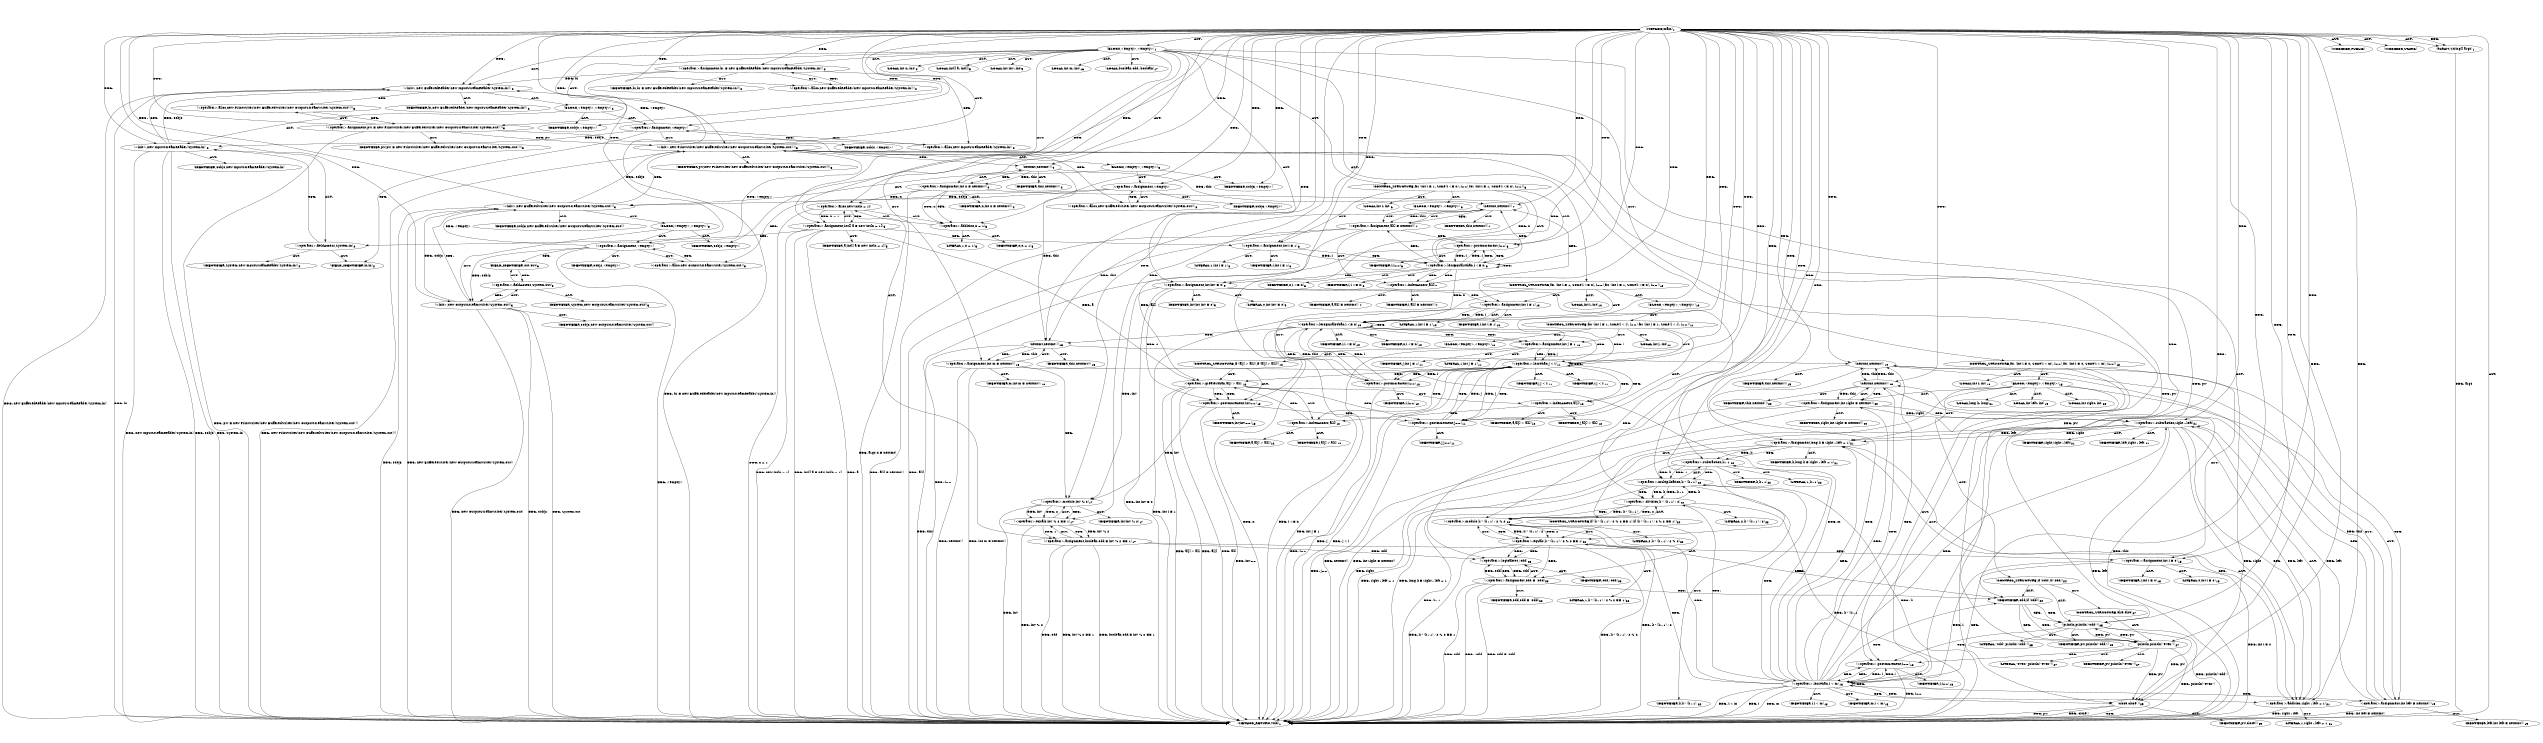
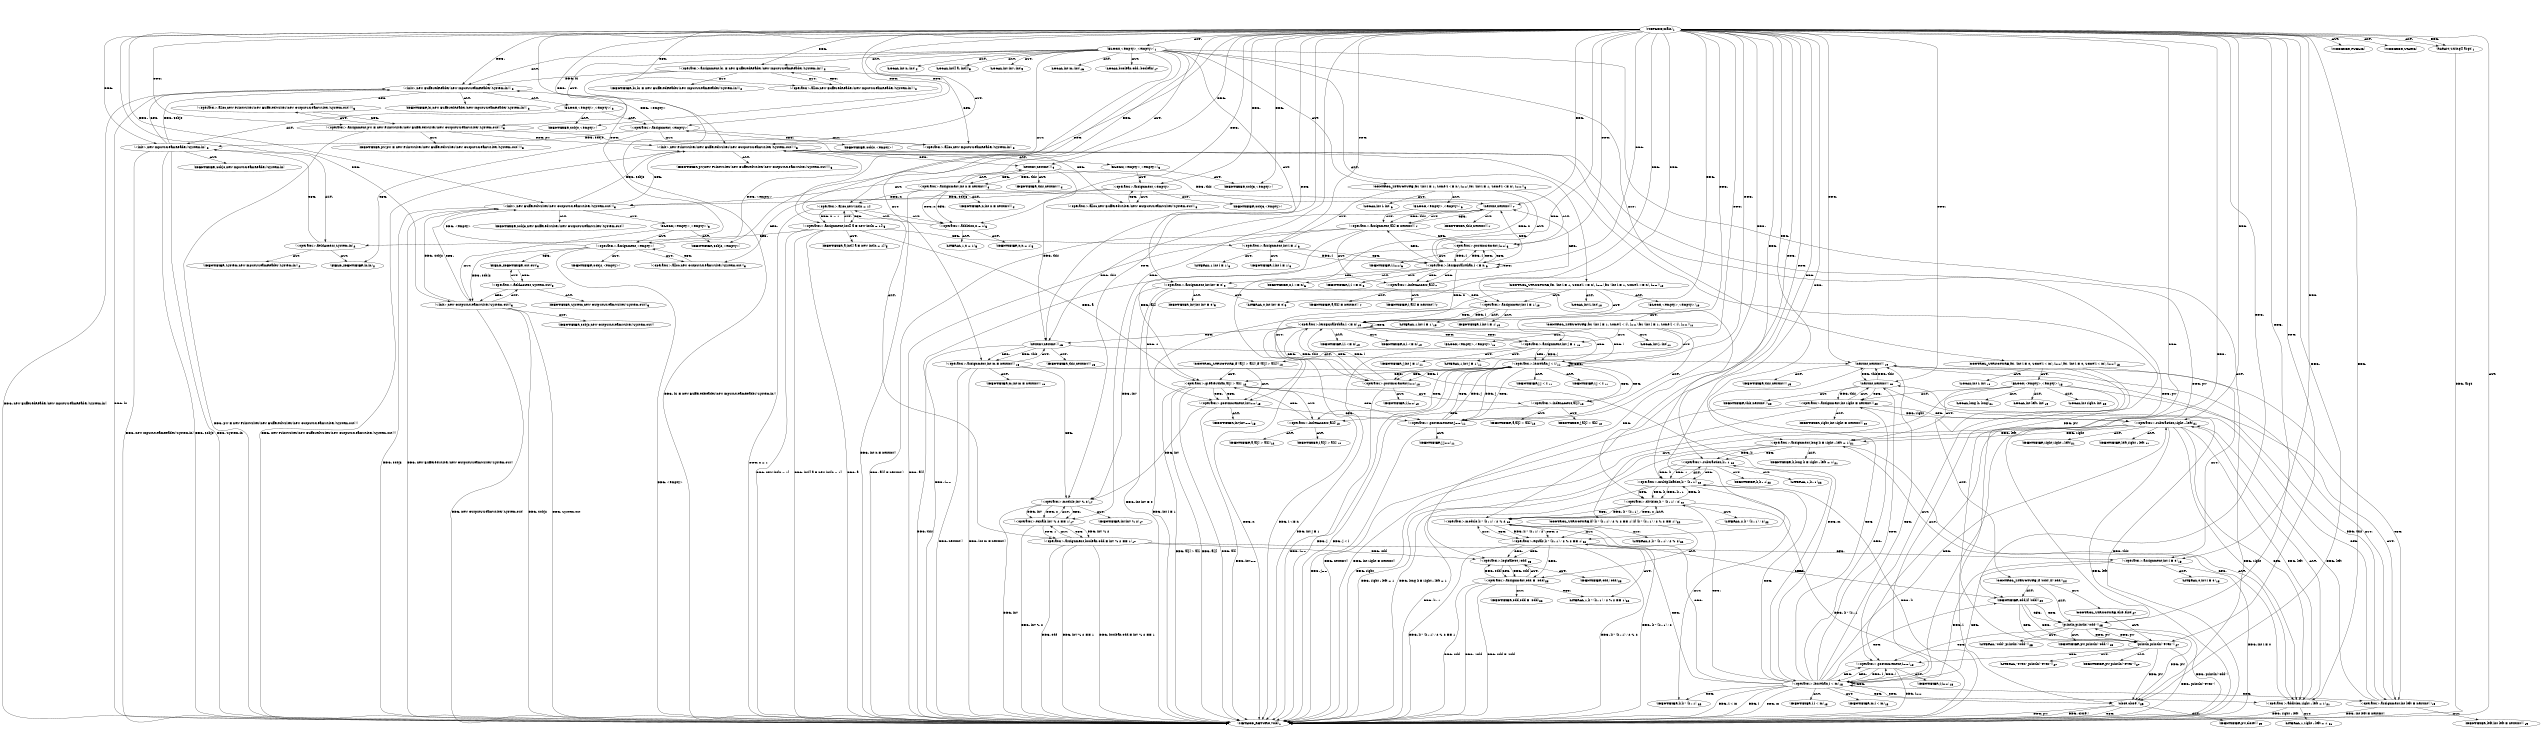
(1376, 61) -> (1565, 272)
(878, 453) -> (878, 453)
(1829, 570) -> (1736, 688)
(2140, 581) -> none
(1769, 595) -> (1557, 591)
